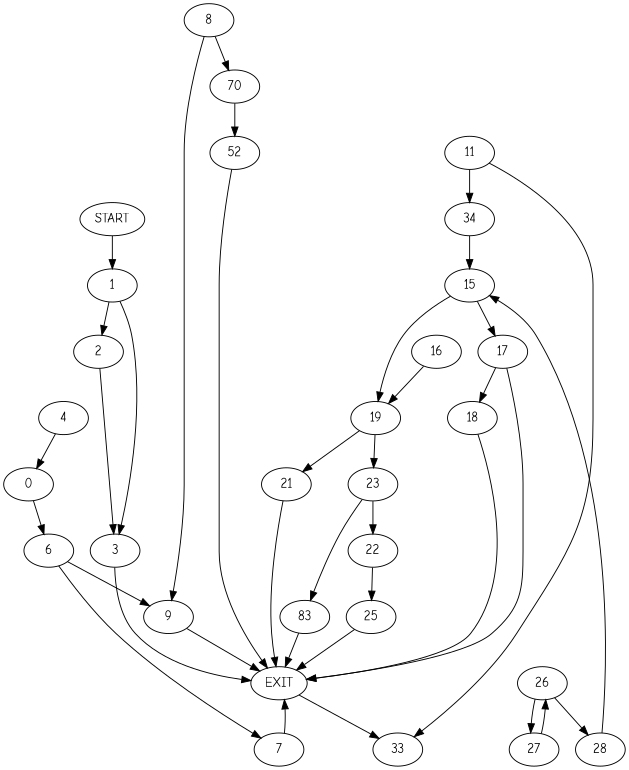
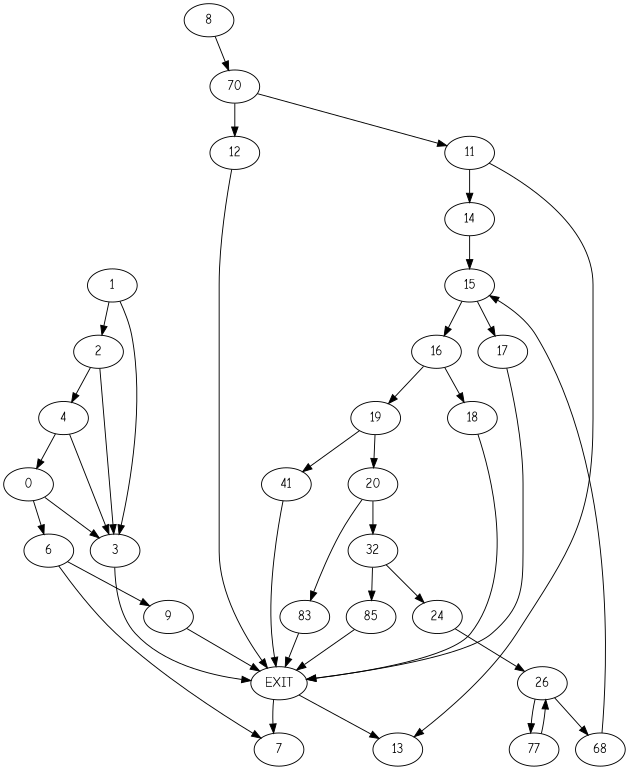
none -> (348, 118)
(235, 153) -> (235, 153)
(112, 219) -> none
(470, 219) -> (470, 219)
(184, 313) -> none
(403, 335) -> (455, 314)
none -> (83, 381)
(490, 381) -> (452, 381)
none -> (88, 480)
(286, 484) -> (286, 484)
(373, 484) -> (373, 484)
none -> (68, 515)
(373, 551) -> (373, 551)
(371, 617) -> (371, 617)
none -> (437, 617)
(285, 721) -> (273, 712)
(398, 750) -> (398, 750)
(534, 750) -> (534, 750)
(600, 750) -> (600, 750)
